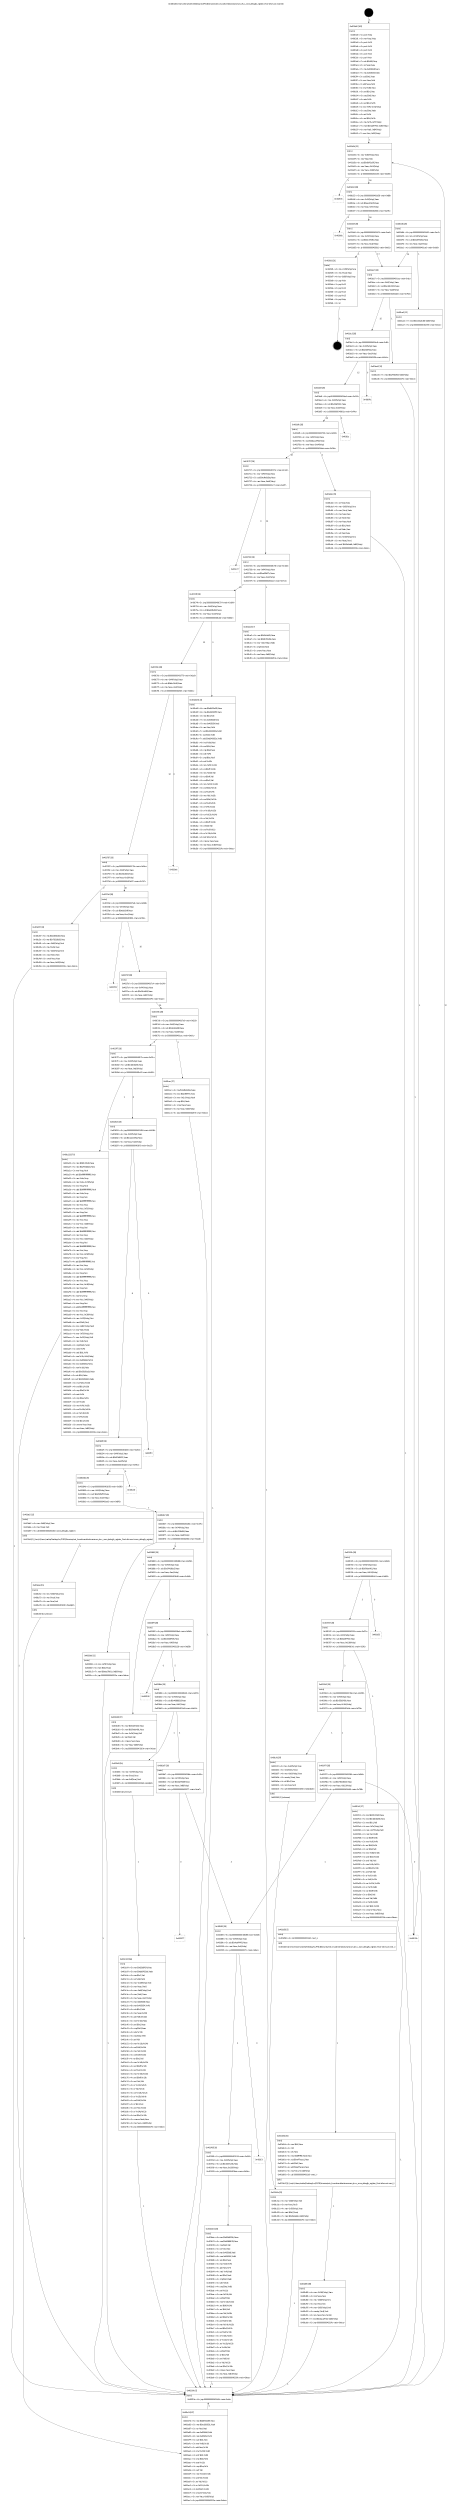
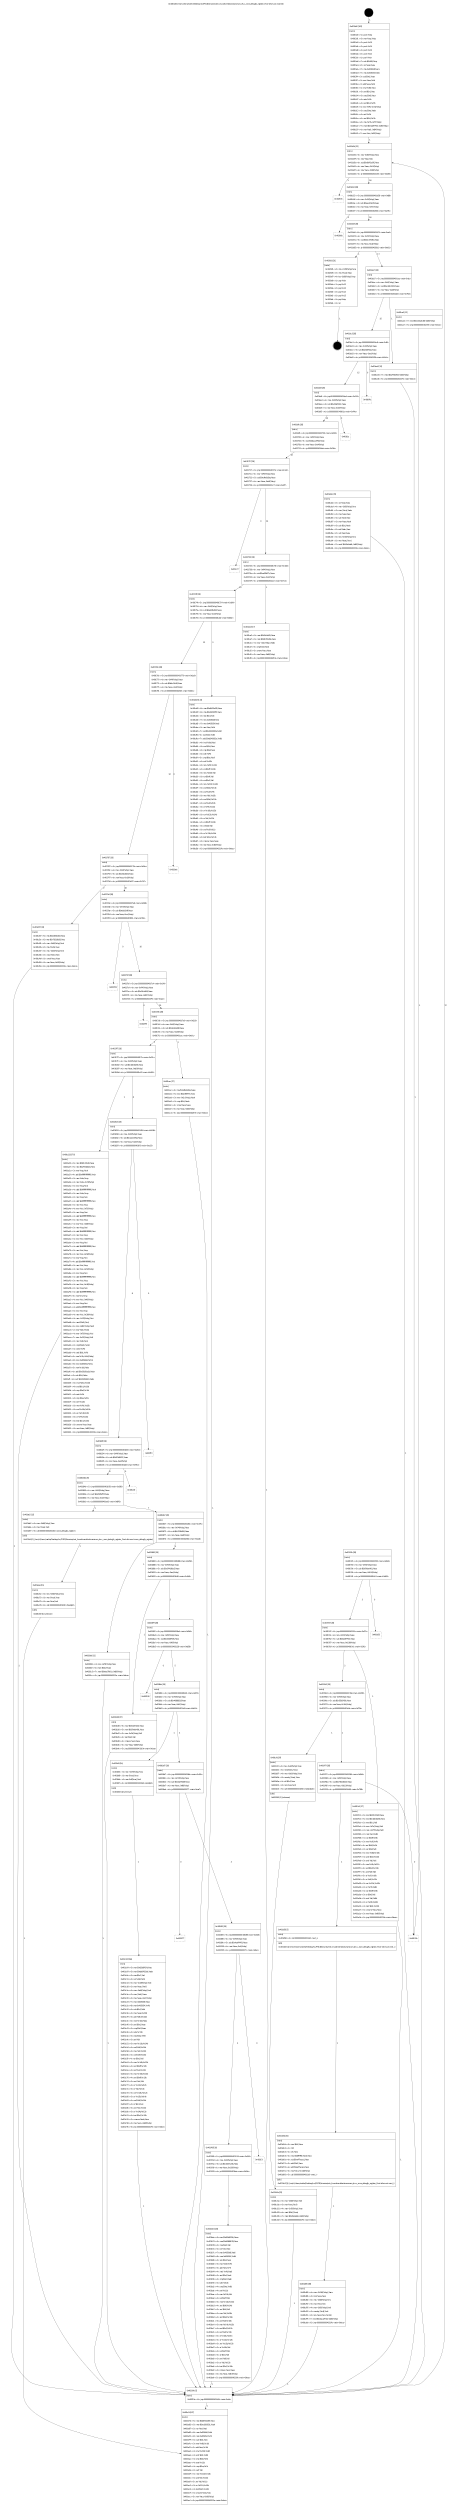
(417, 236) -> none
(328, 471) -> none
none -> (143, 1024)
none -> (94, 1508)
(290, 1858) -> (339, 1859)
(208, 2407) -> (206, 2405)
